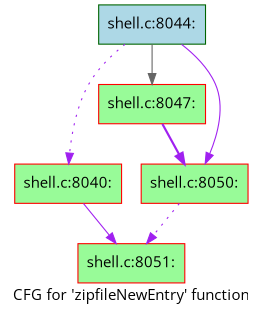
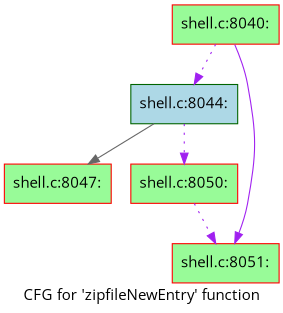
(85, 92) -> (208, 60)
(218, 93) -> (184, 139)
(171, 139) -> none
